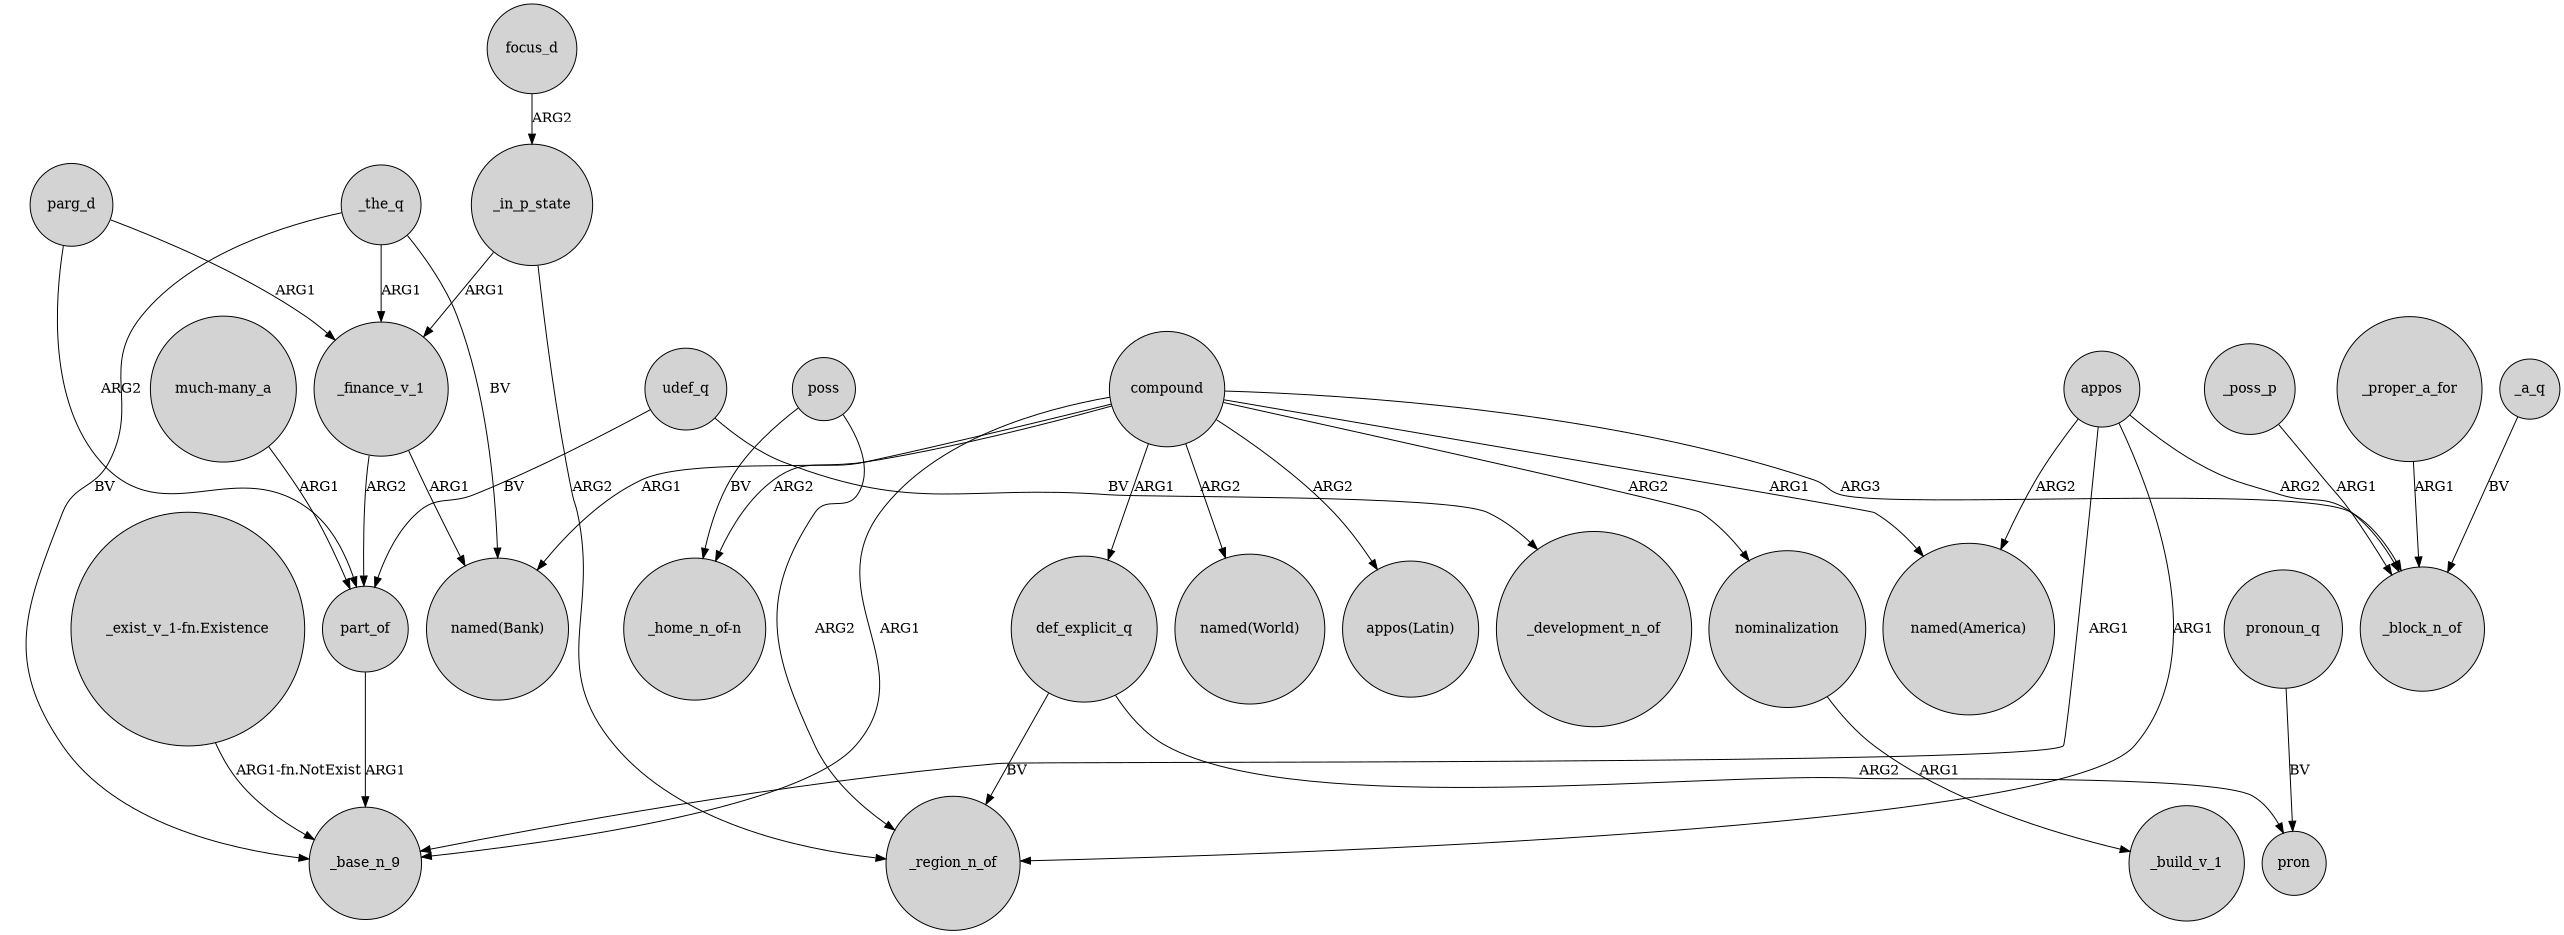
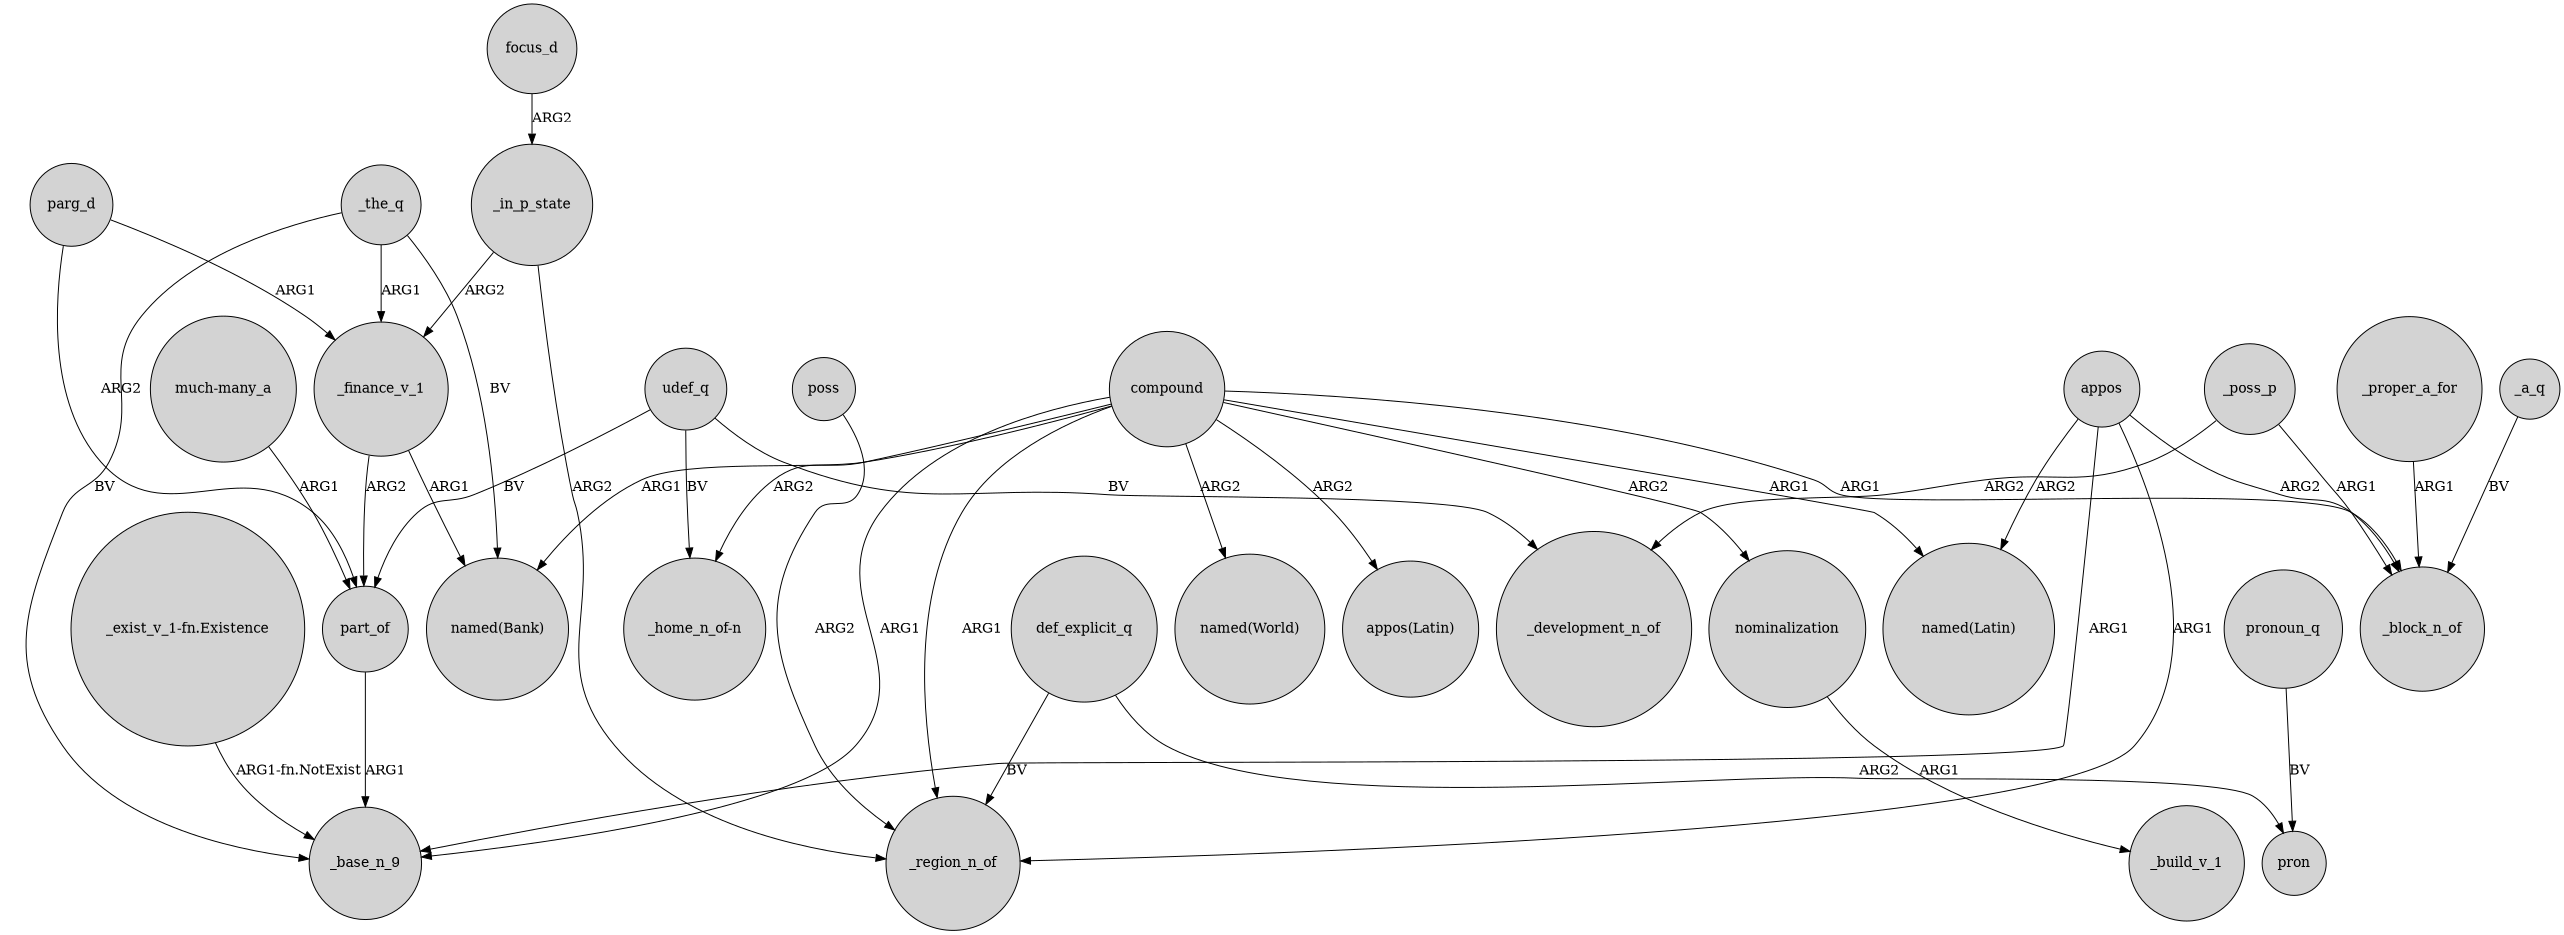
(485, 291) -> (485, 291)
(733, 476) -> (687, 489)
(1861, 487) -> (1861, 487)
none -> (1939, 487)
(1128, 502) -> (943, 556)
(1969, 629) -> (1969, 629)
